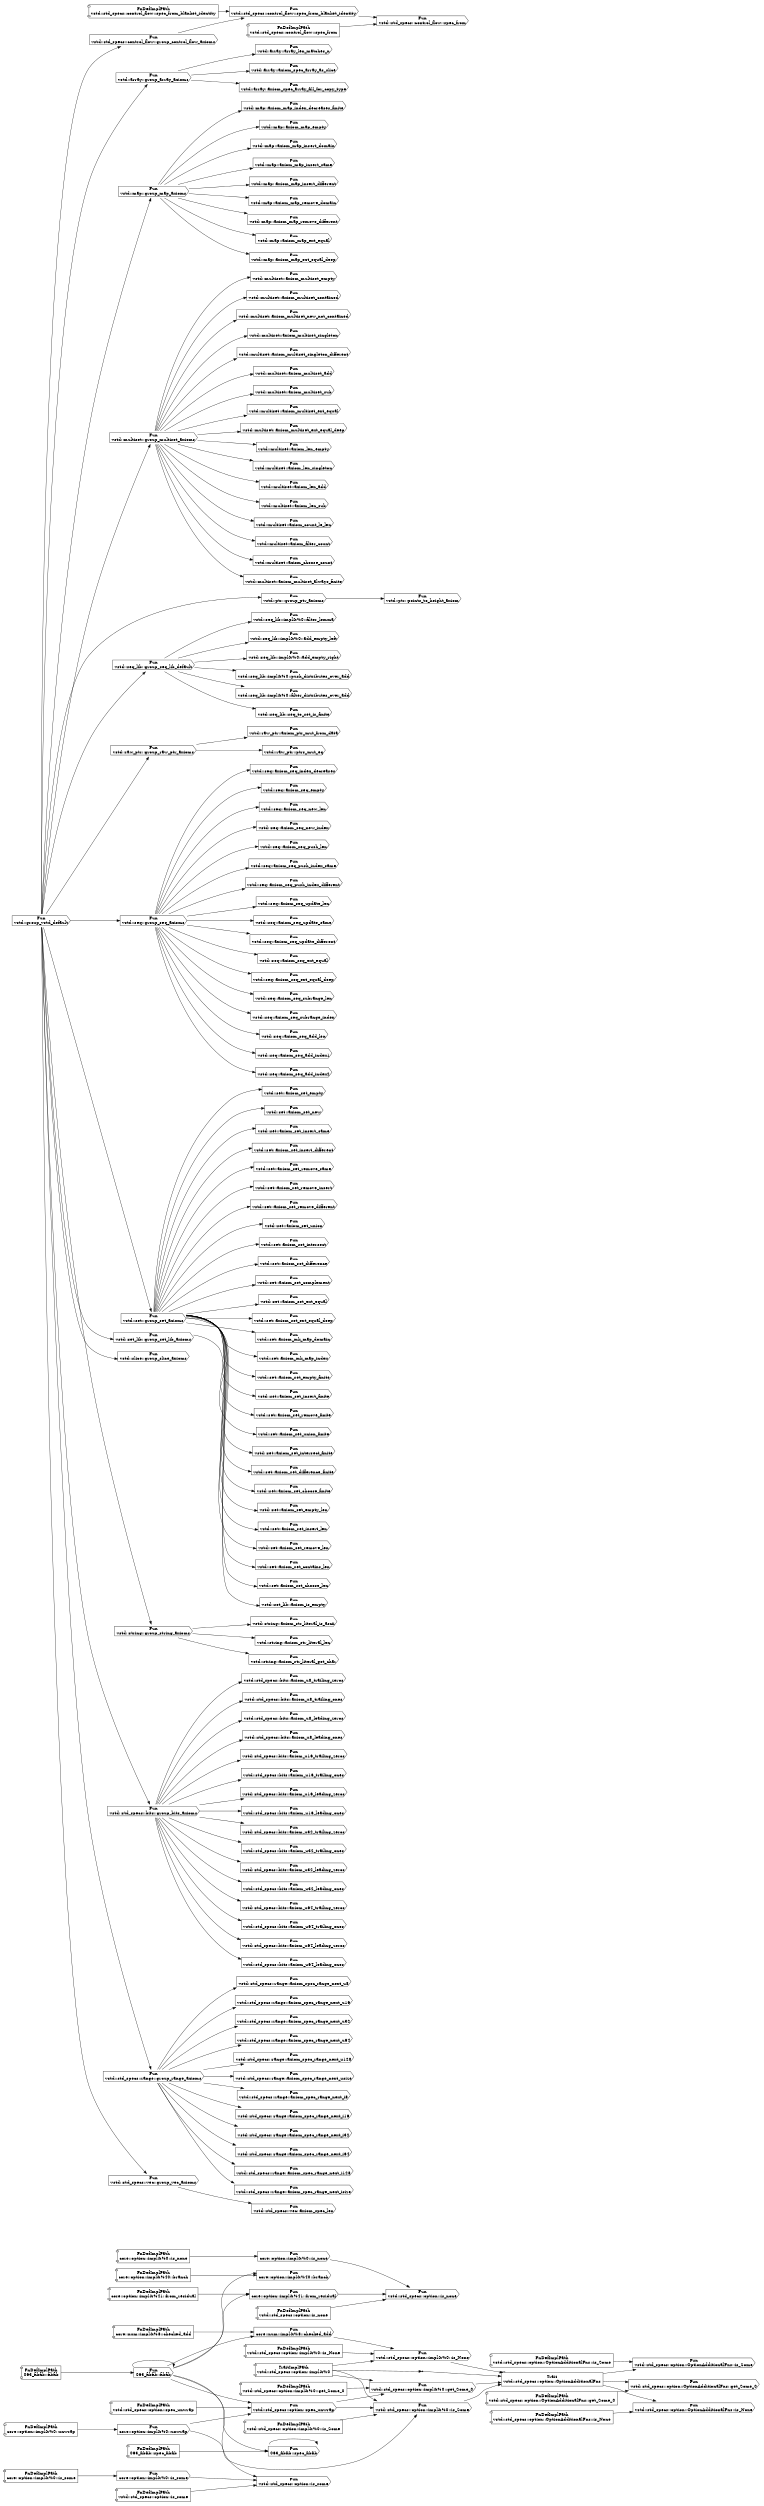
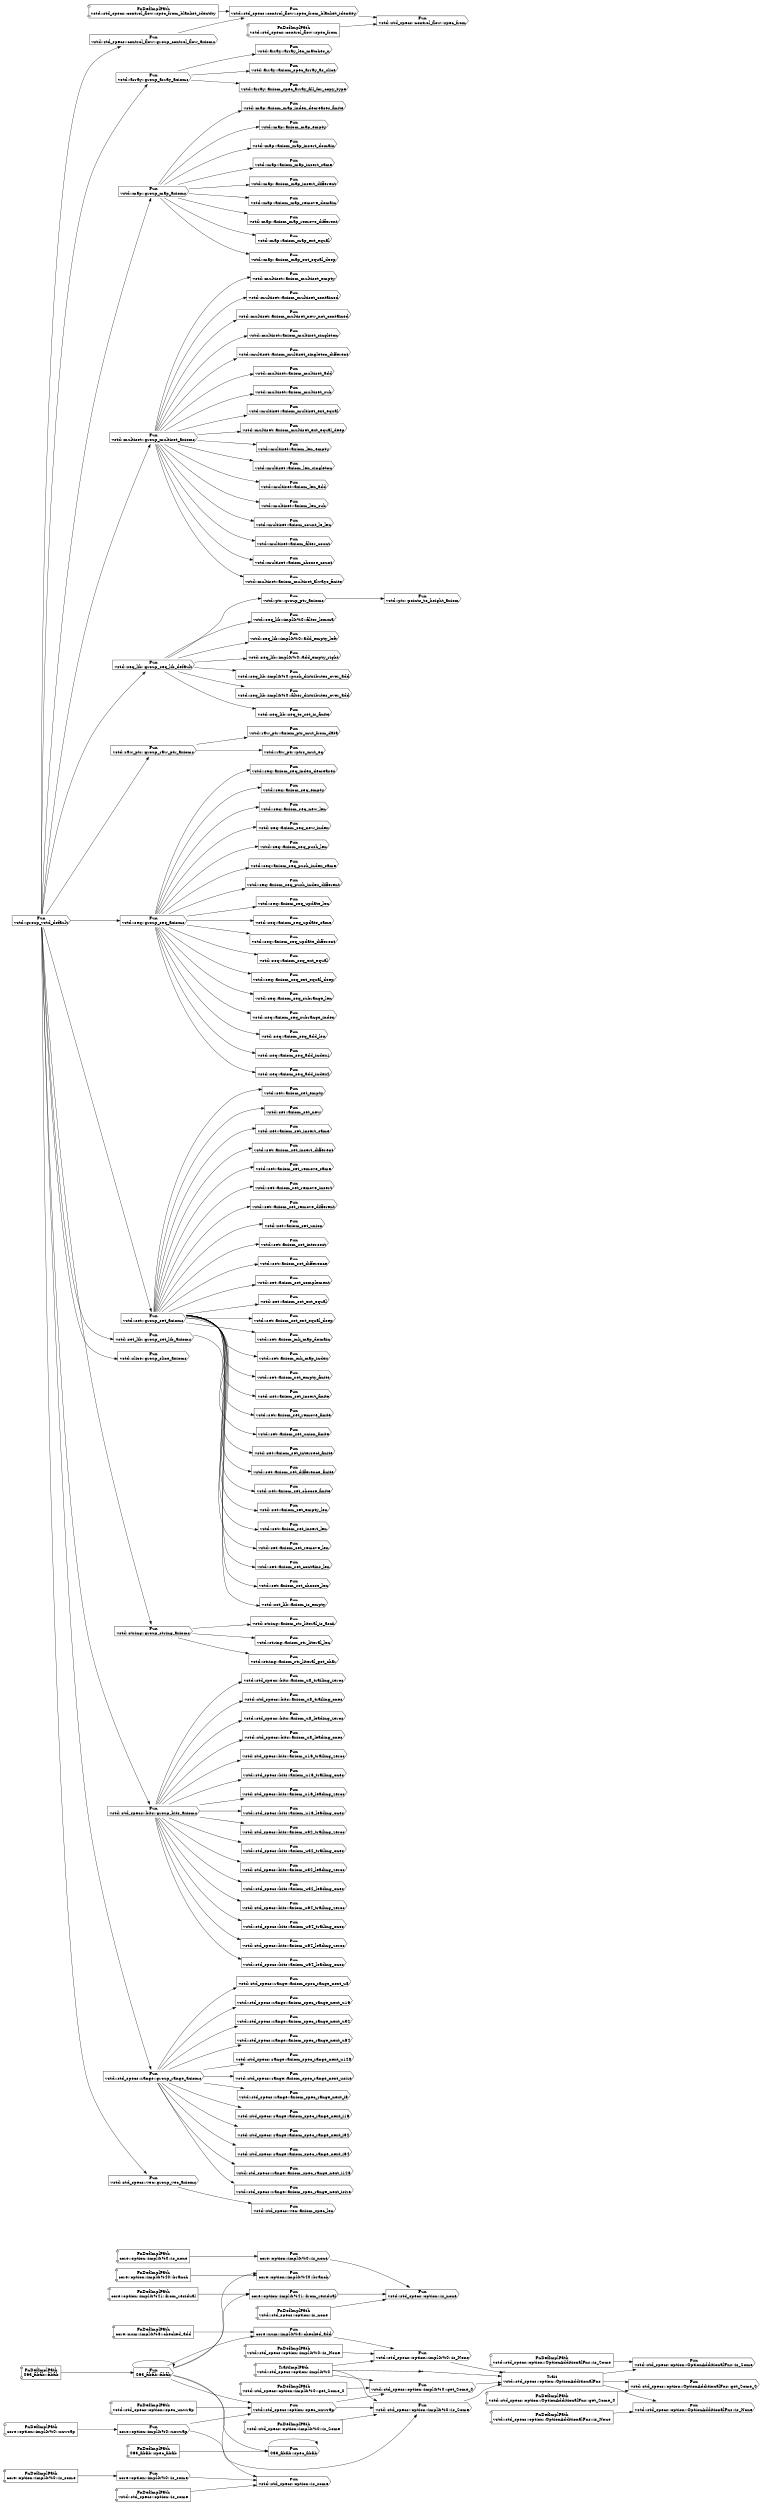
(66, 714) -> (214, 627)
